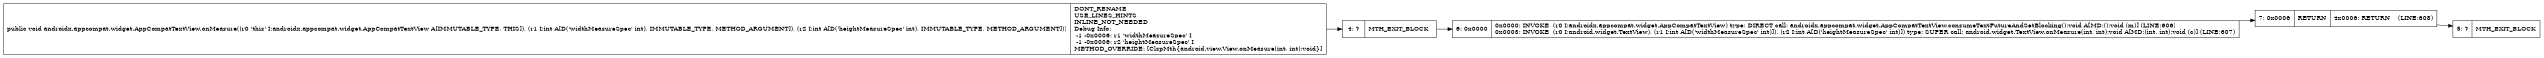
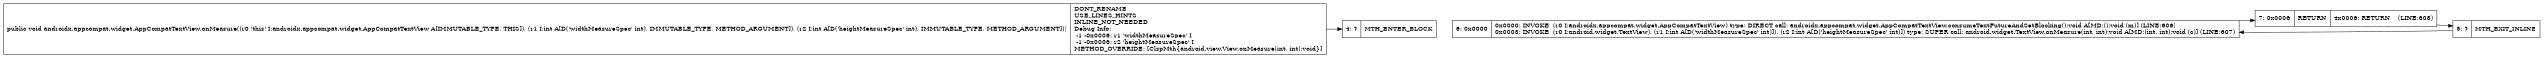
(1399, 29) -> (1399, 29)
(1442, 29) -> (2348, 32)
(2506, 29) -> (2506, 29)
